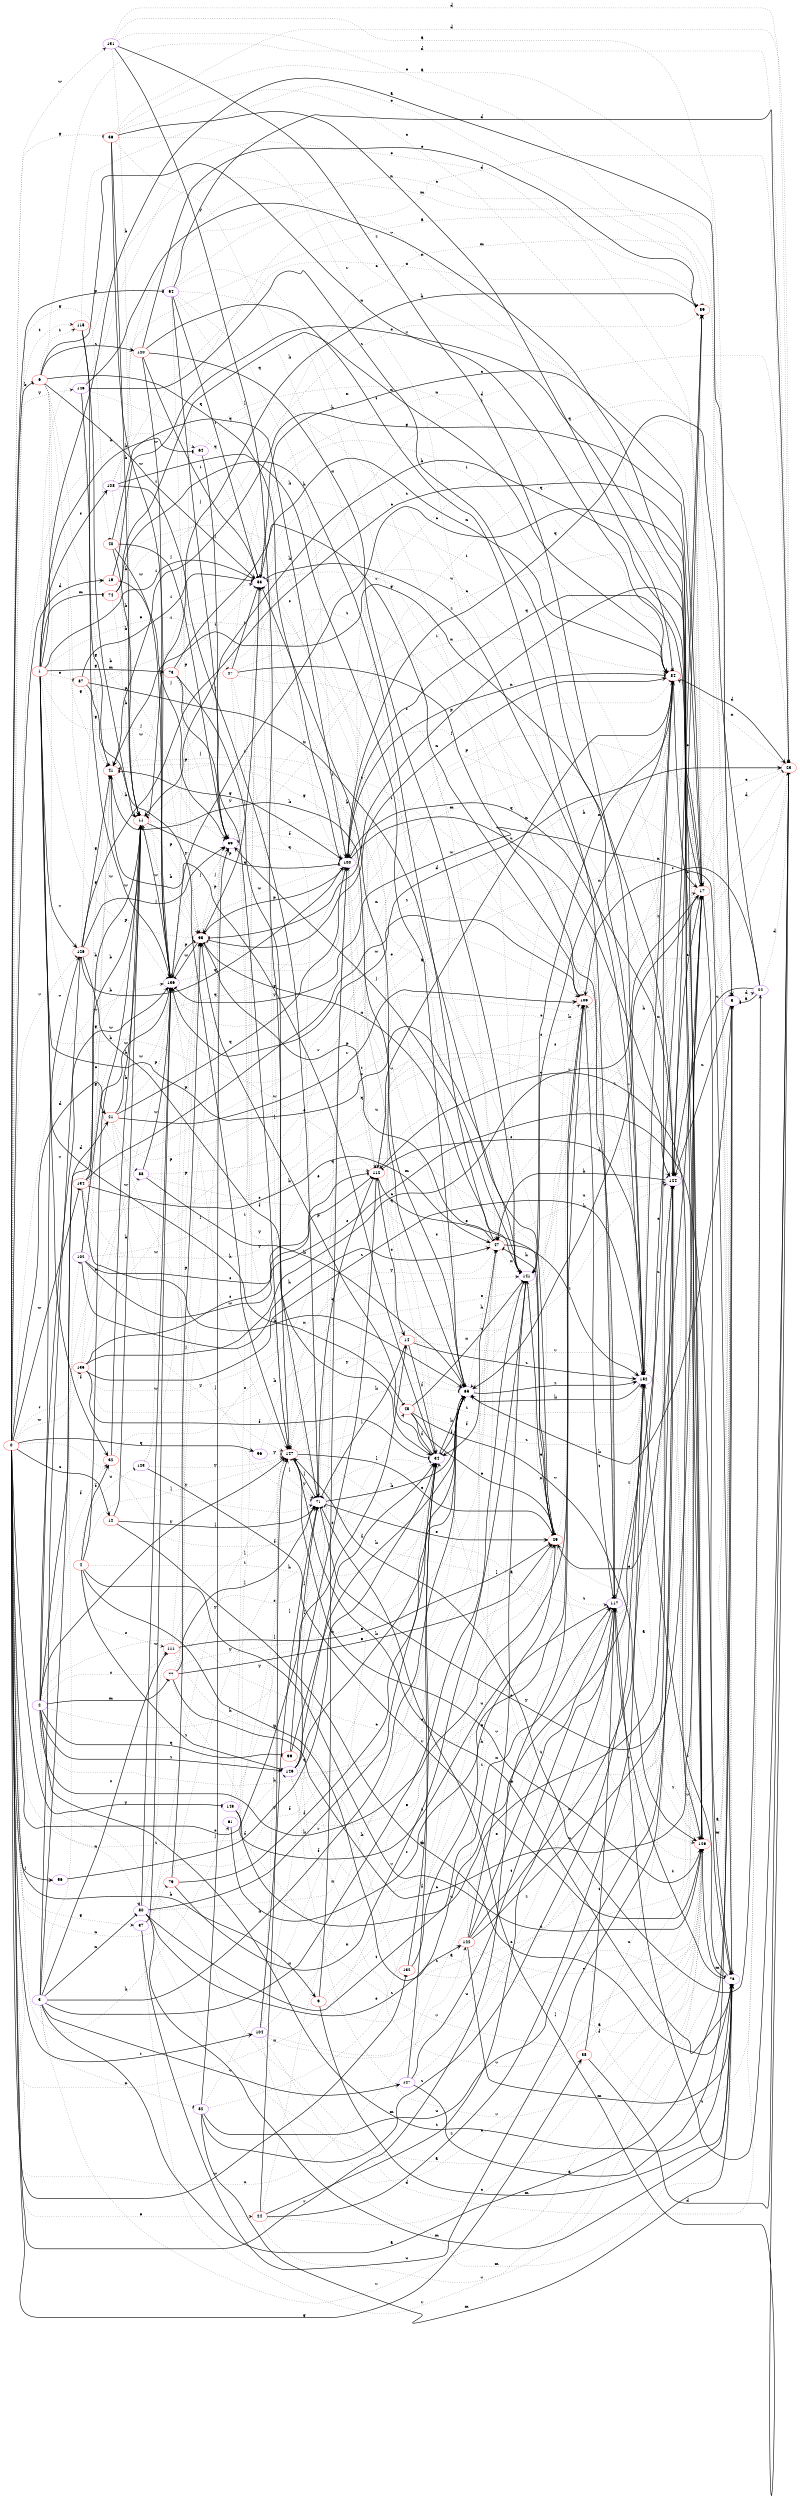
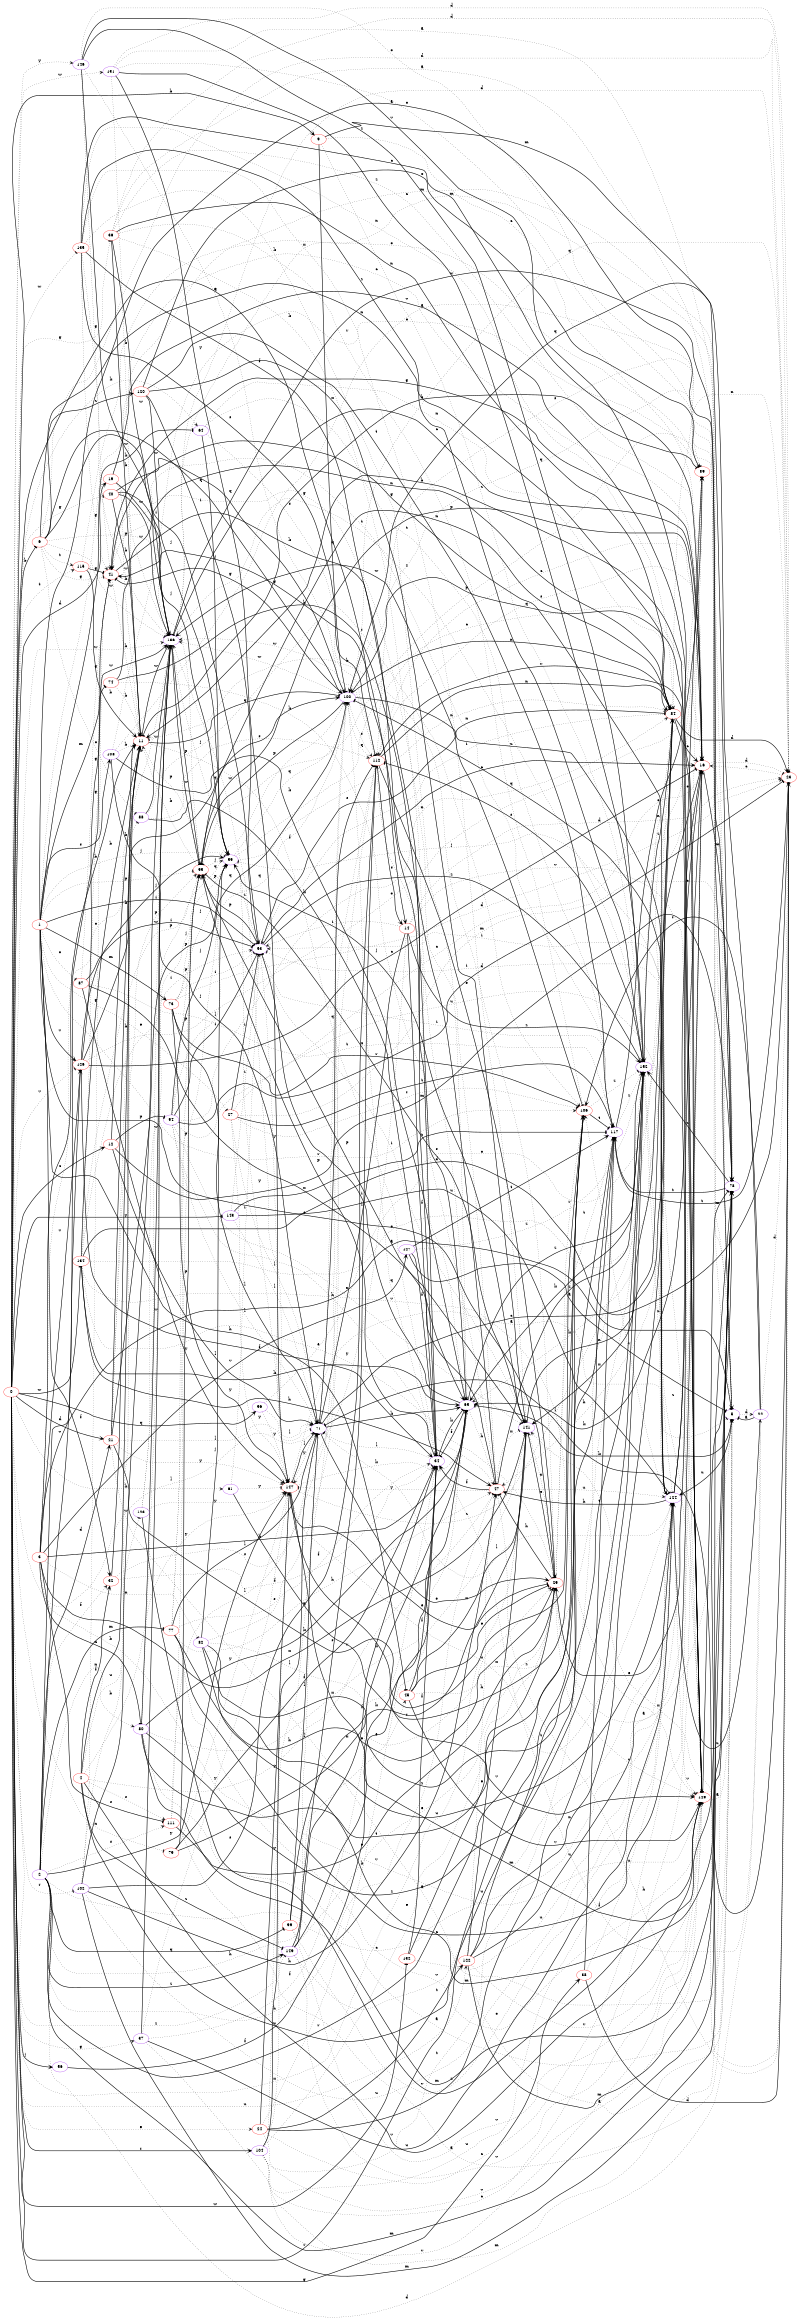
(13, 810) -> (138, 1124)
(702, 891) -> (702, 766)
(750, 1852) -> none
(40, 2000) -> (40, 1557)
